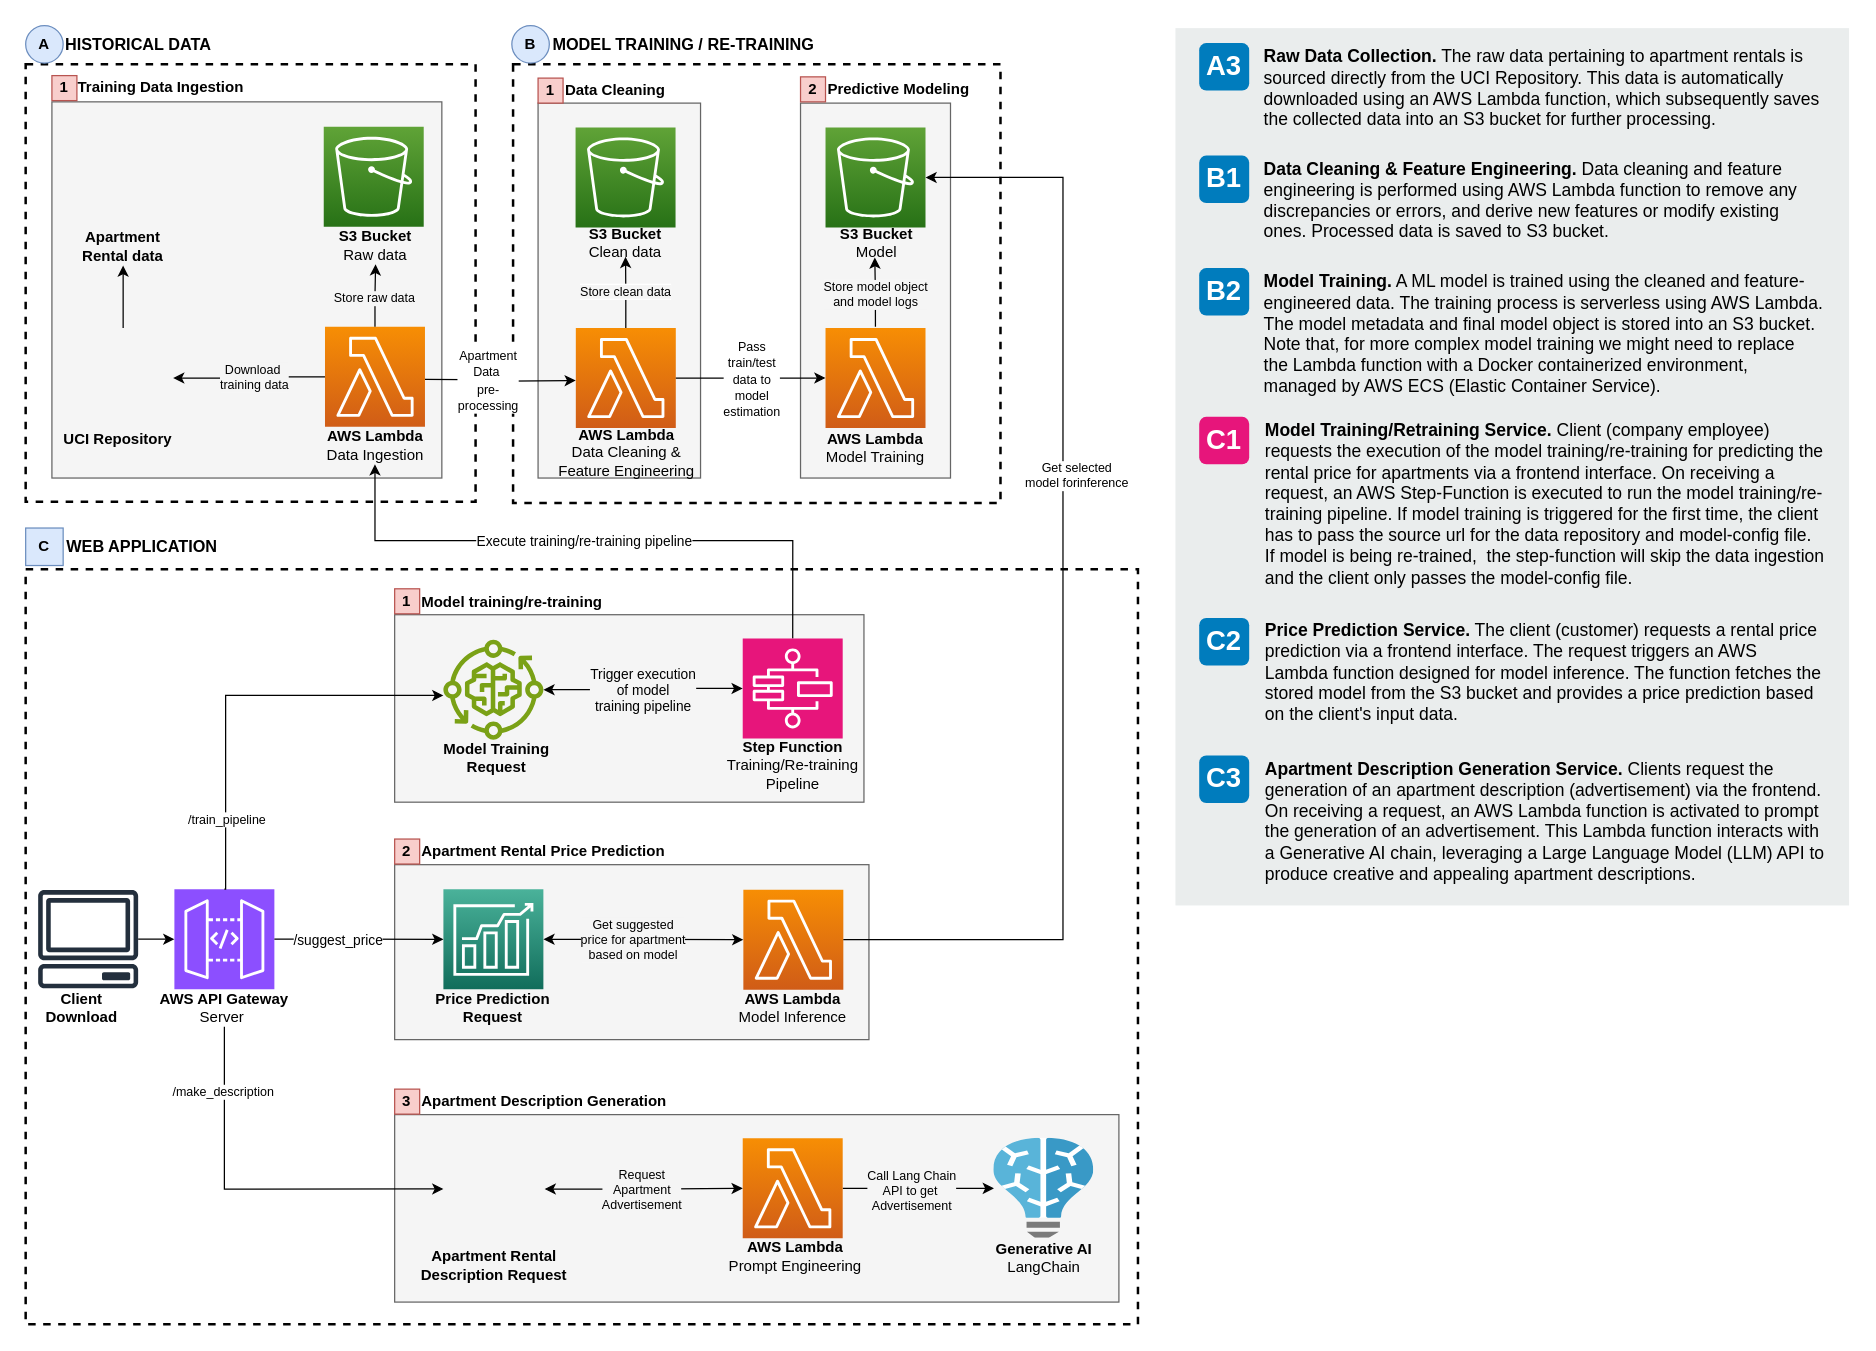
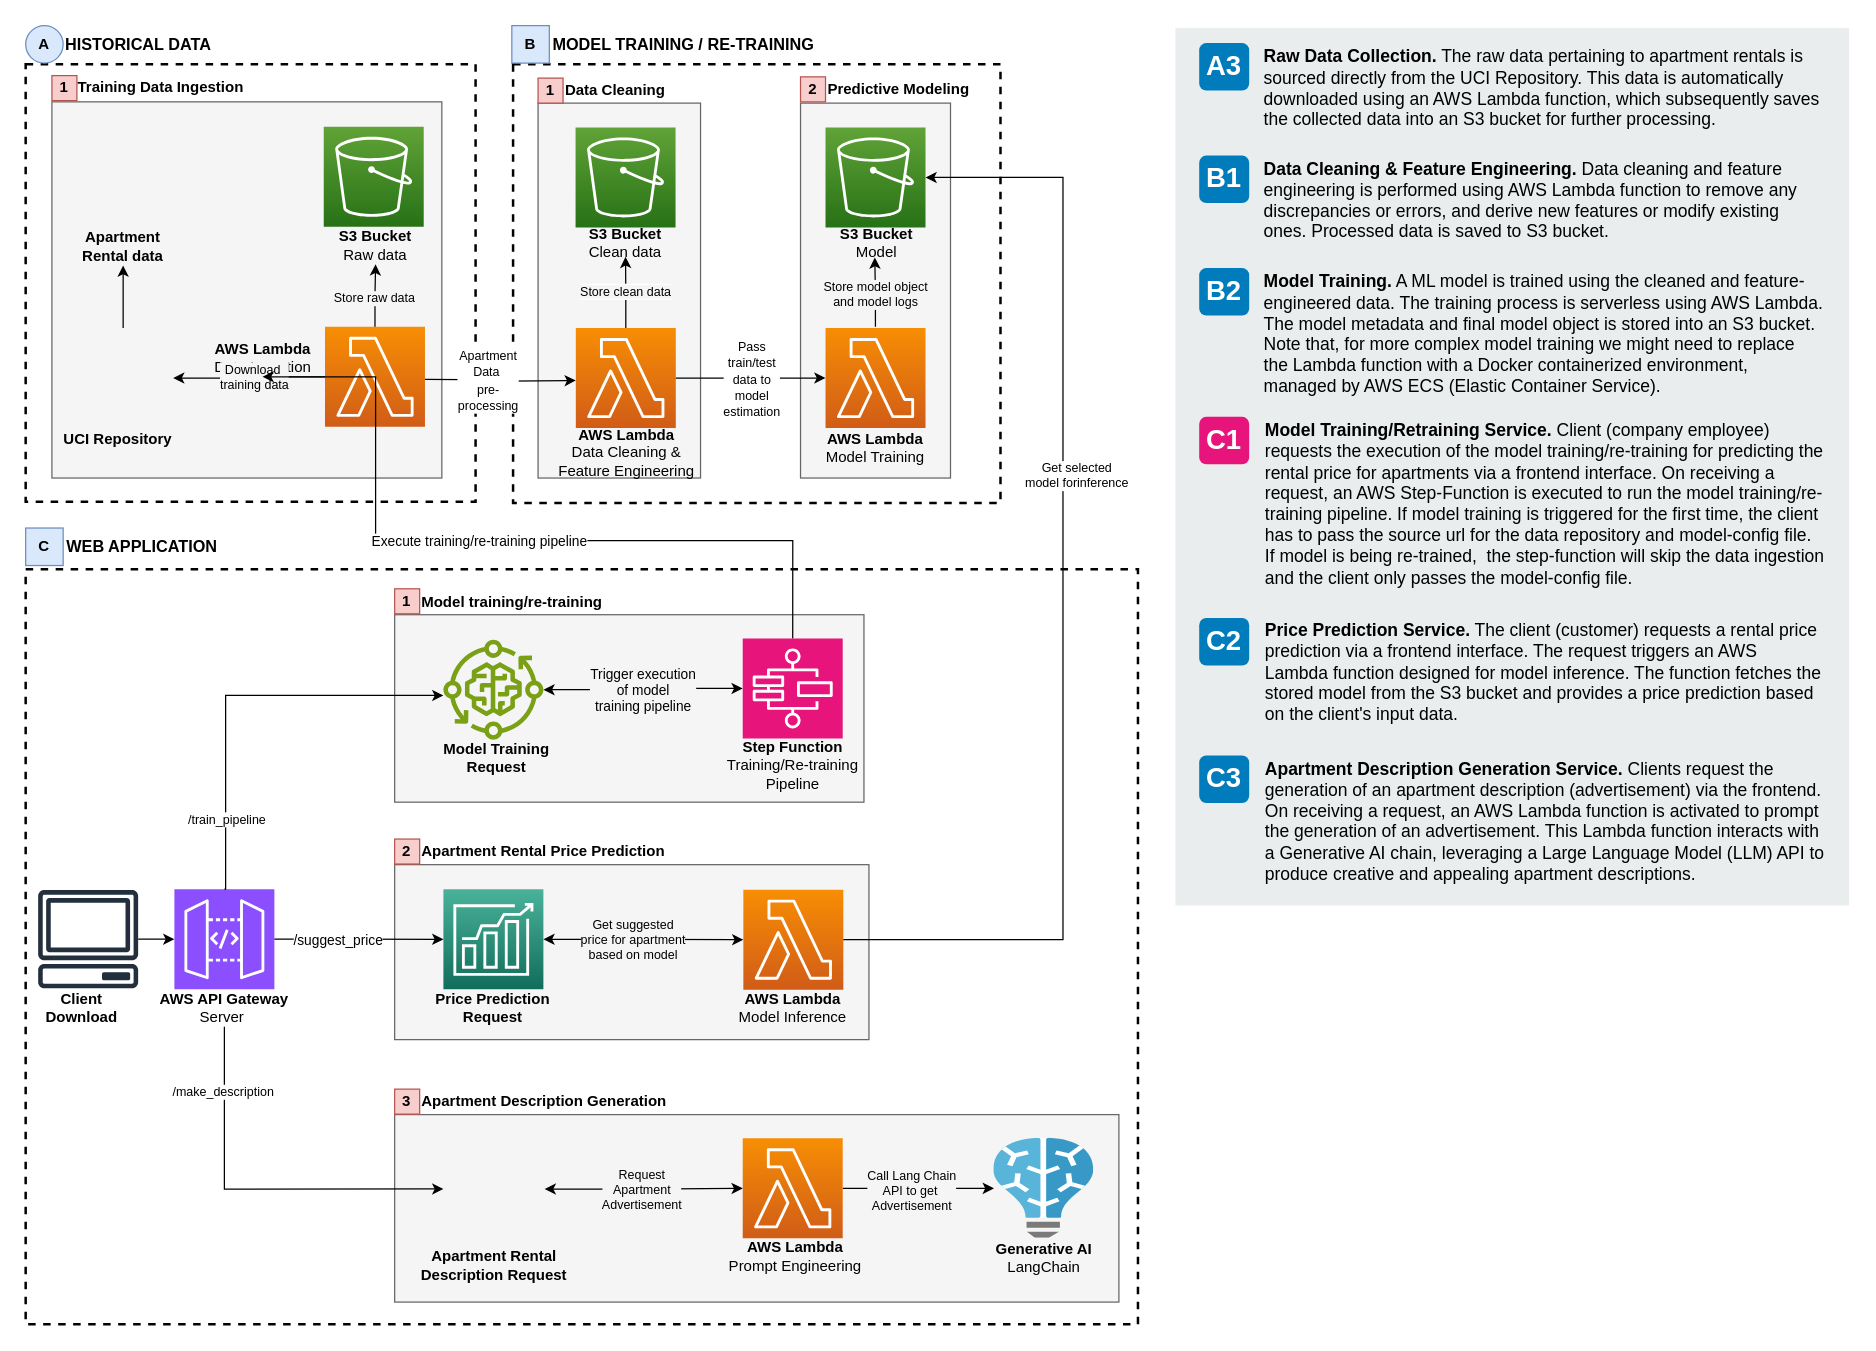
(531, 44) -> (531, 44)
(375, 446) -> (263, 358)
